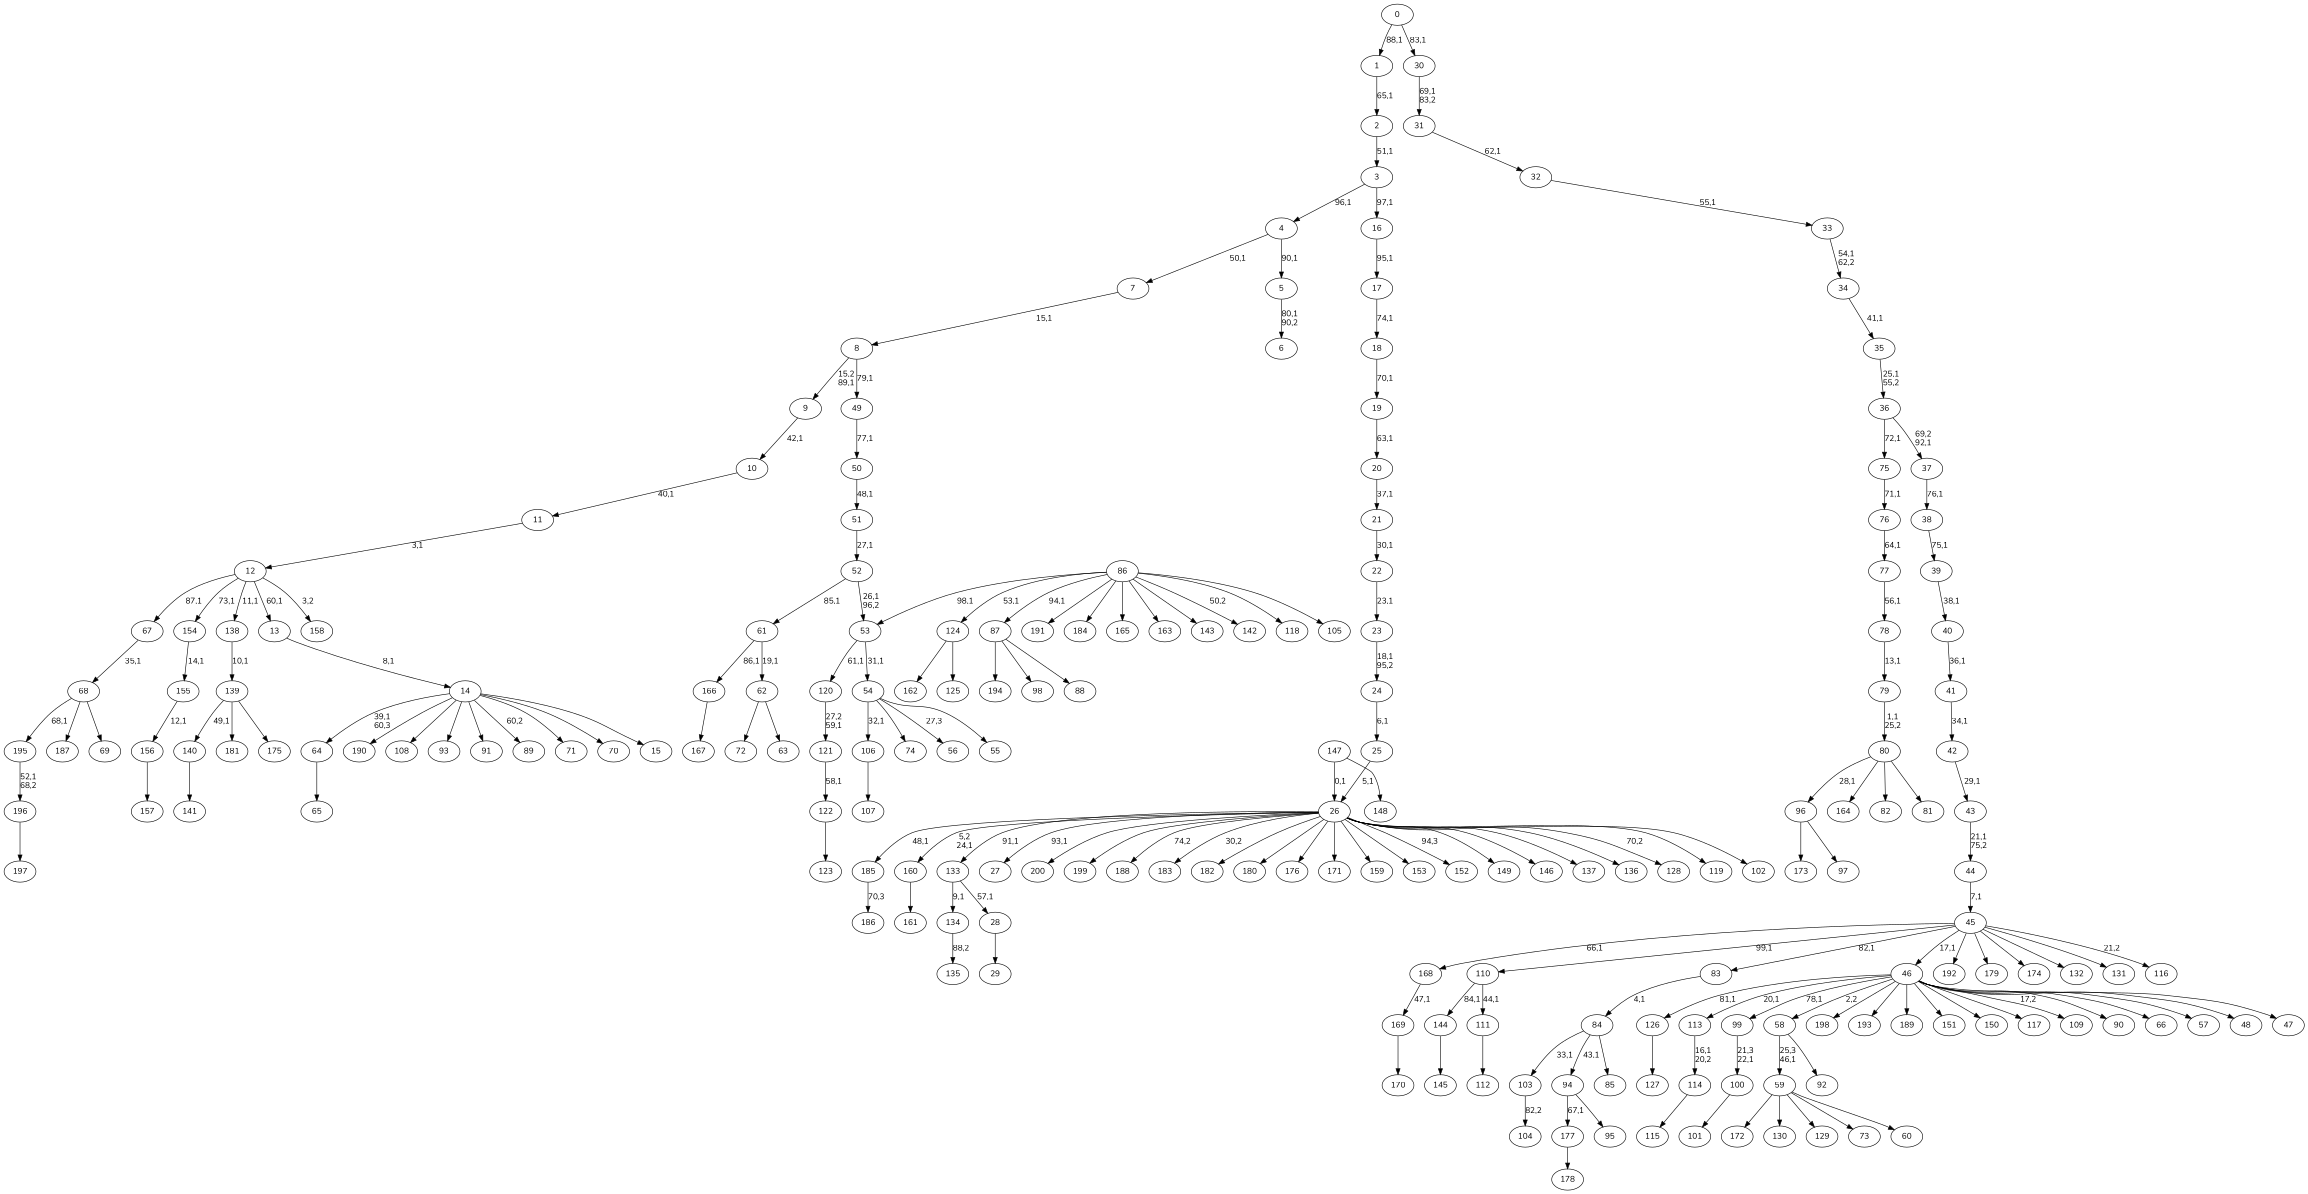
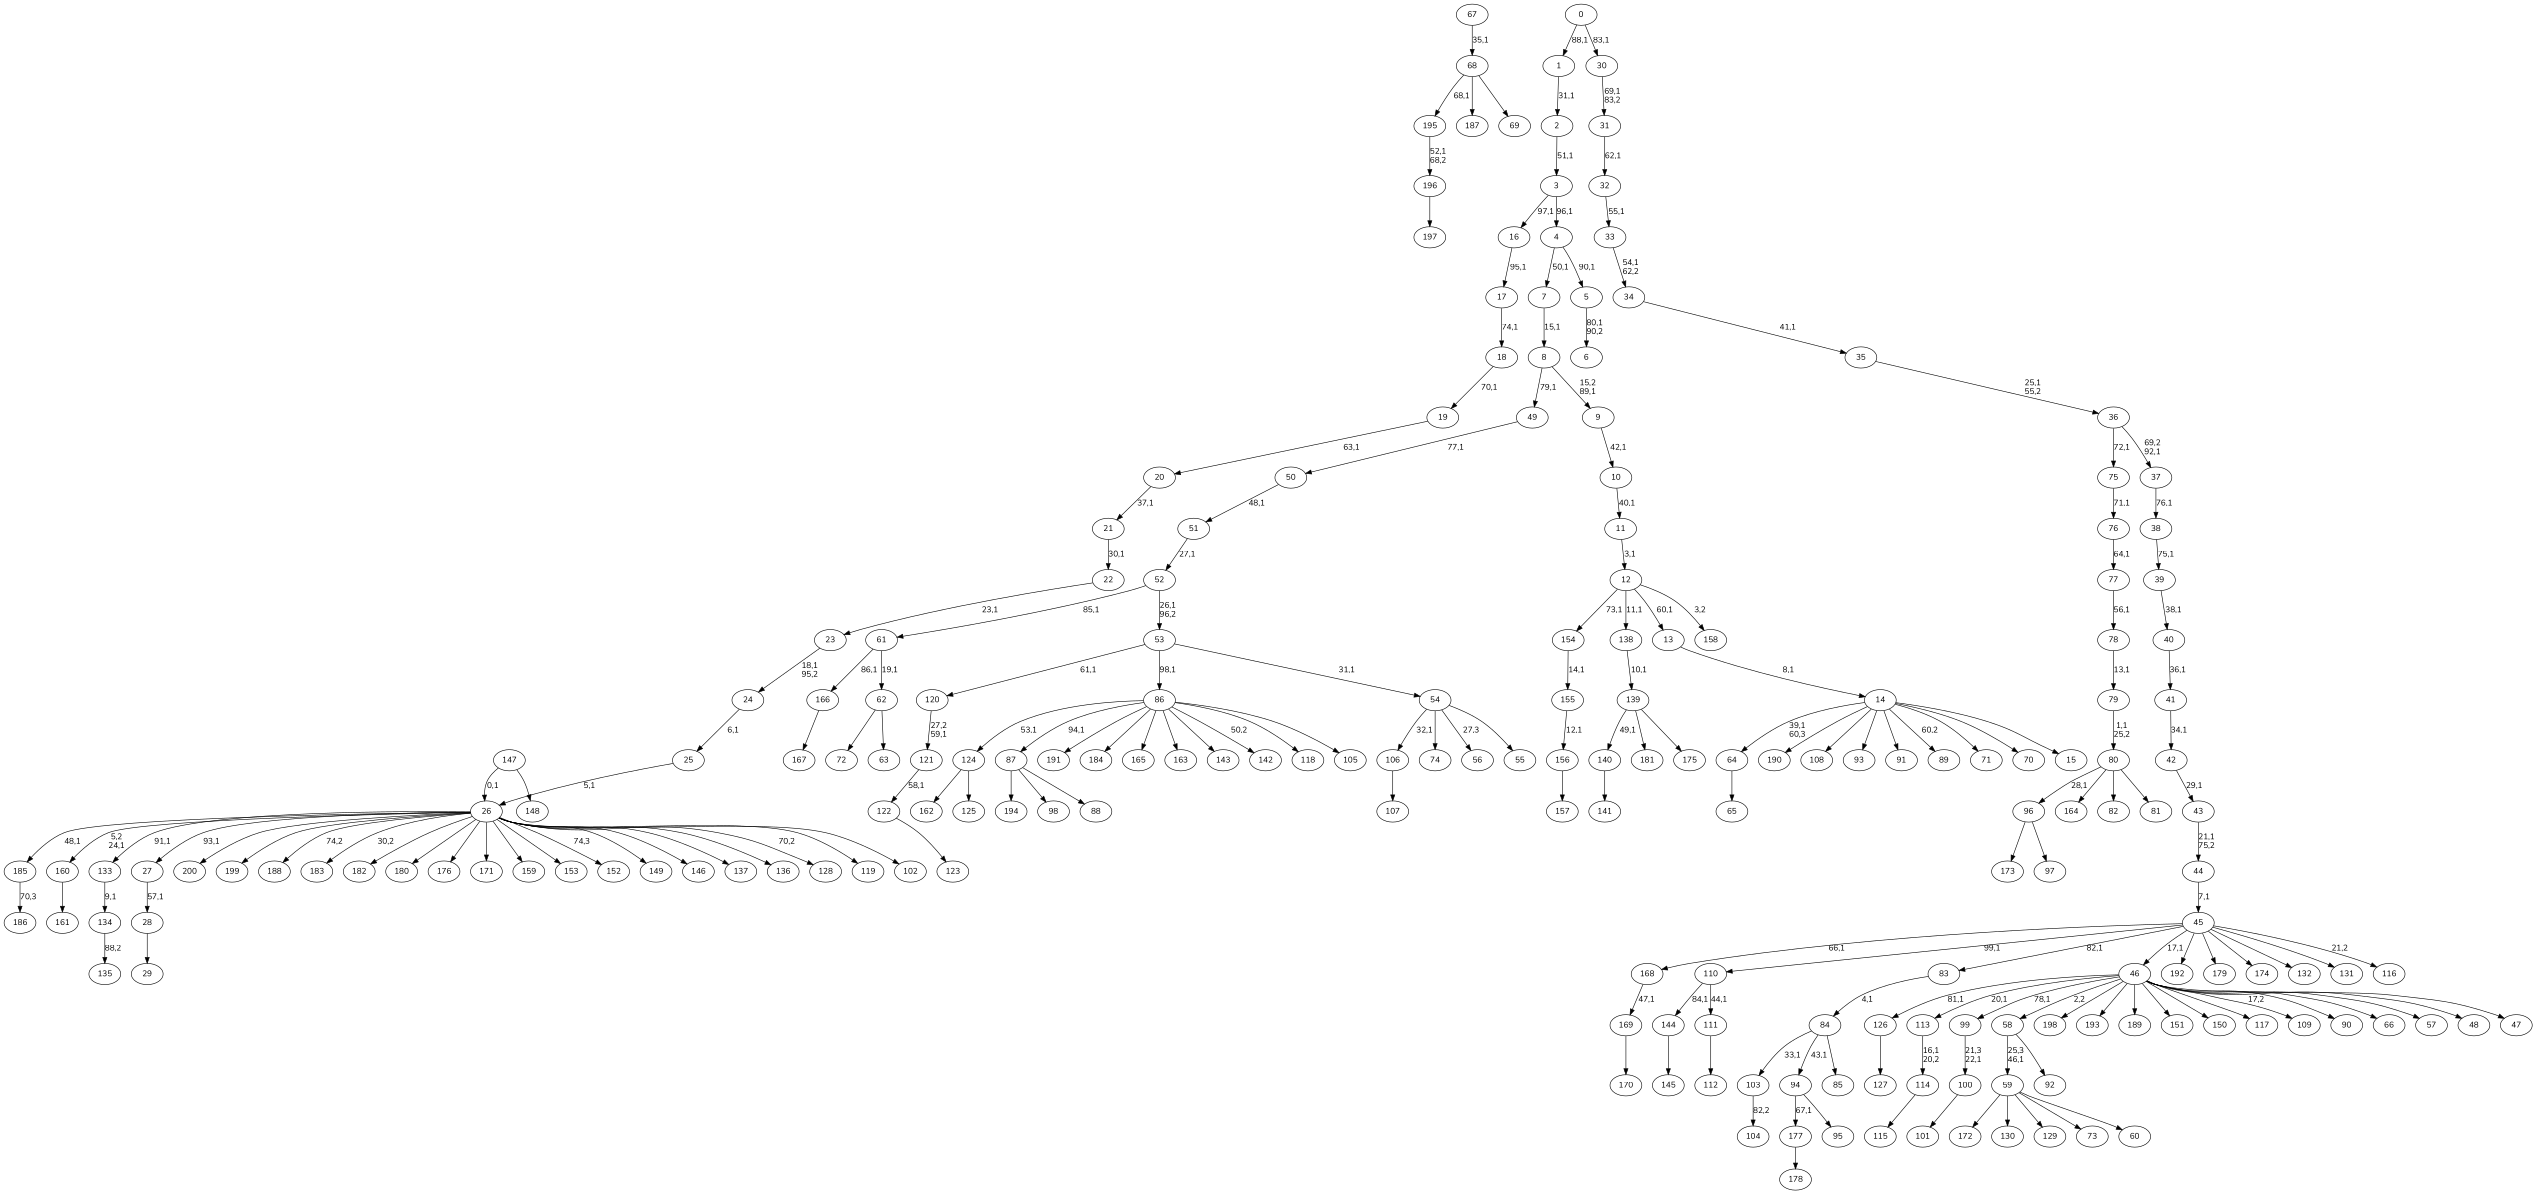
(1385, 96) -> (1566, 96)
(992, 585) -> (1160, 667)
(192, 589) -> none
(1430, 842) -> (582, 842)
(972, 895) -> (147, 894)
